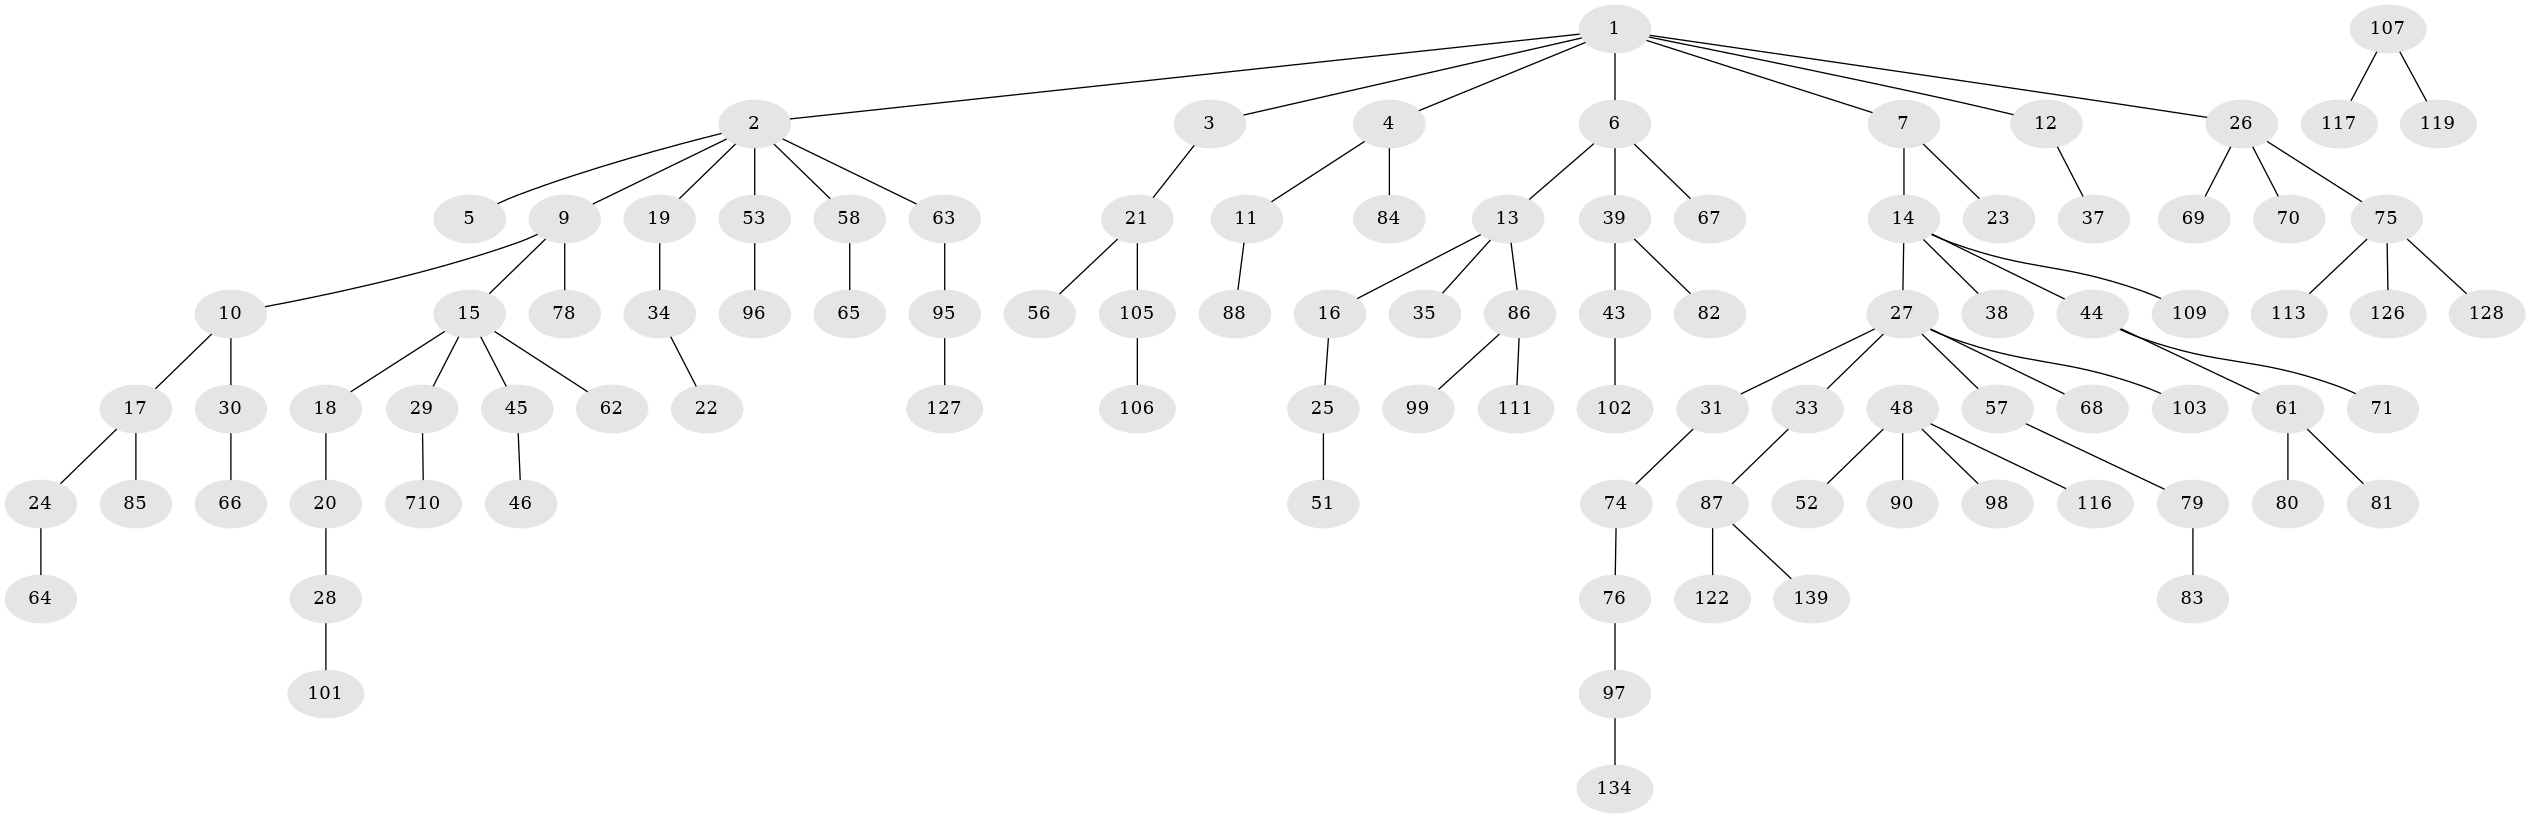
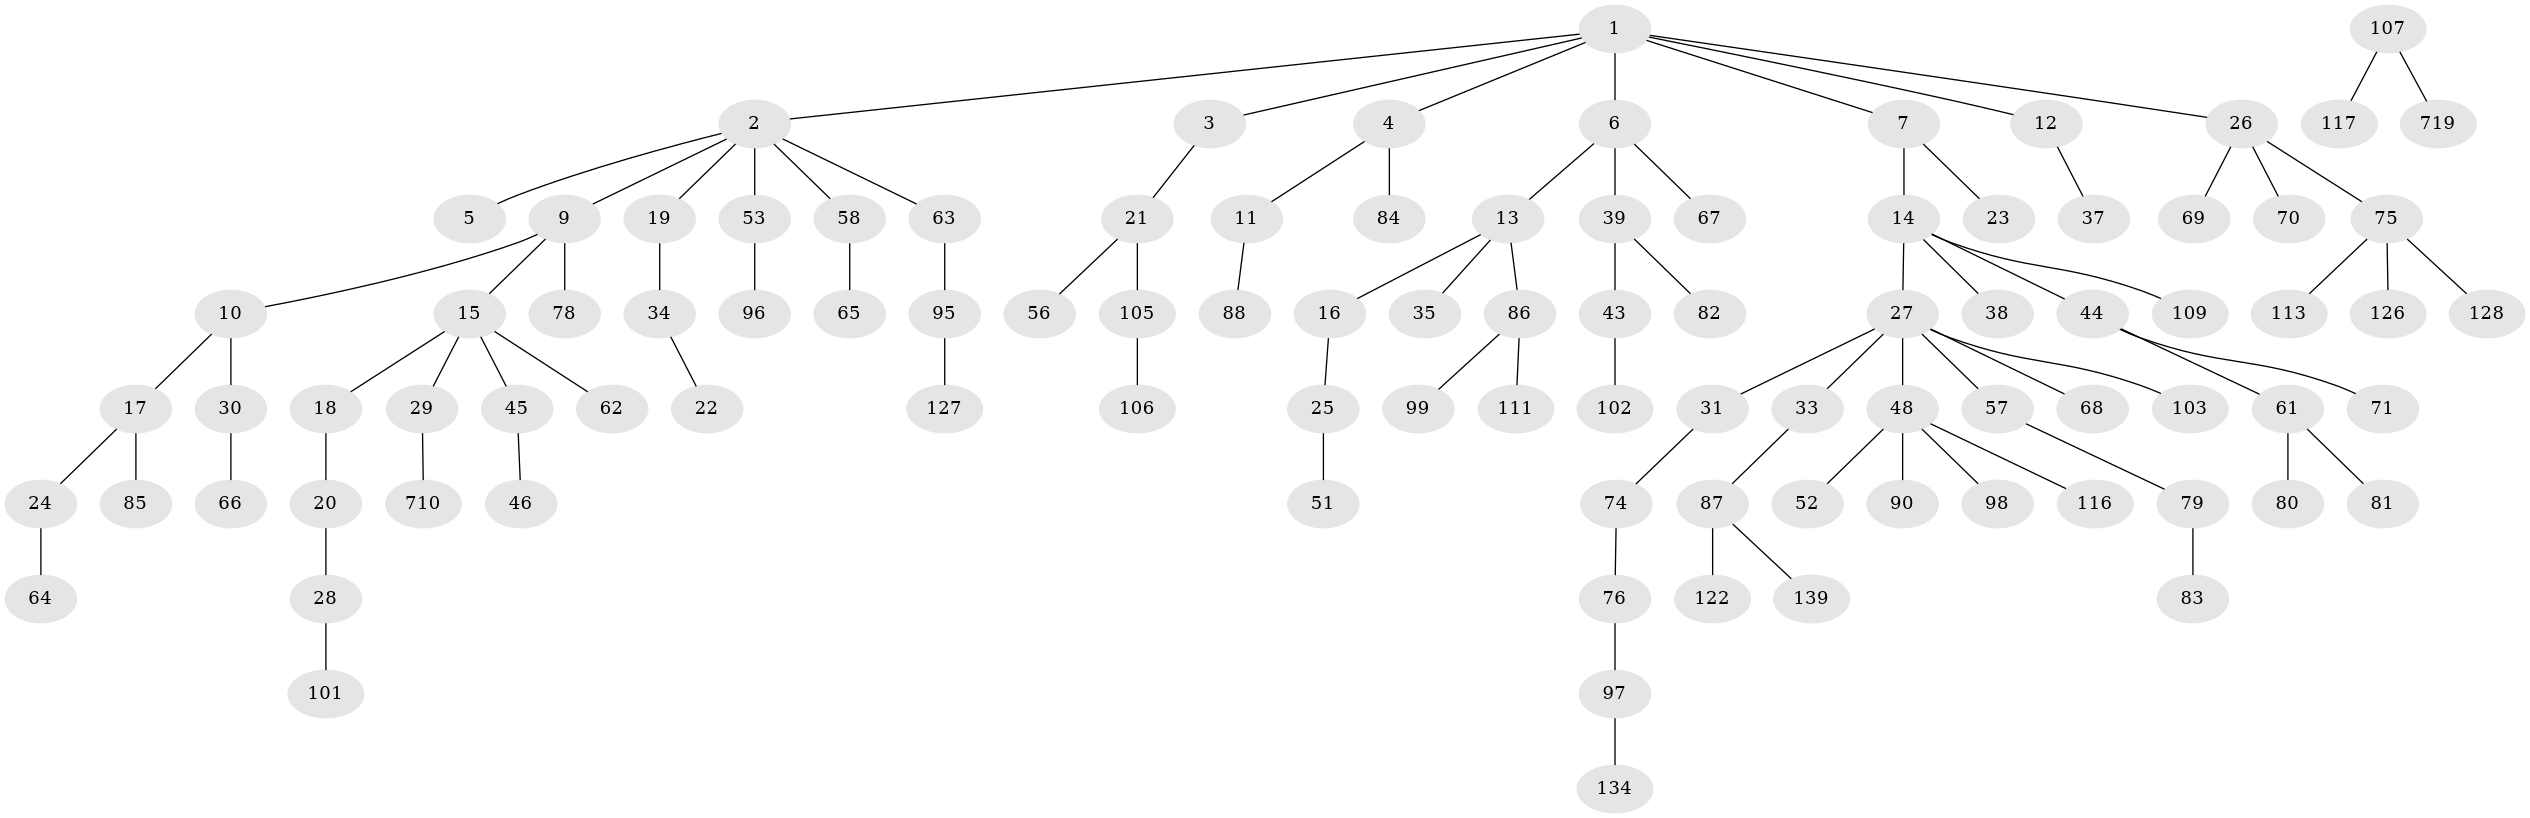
(2438, 124) -> (2438, 124)
none -> (1903, 362)
